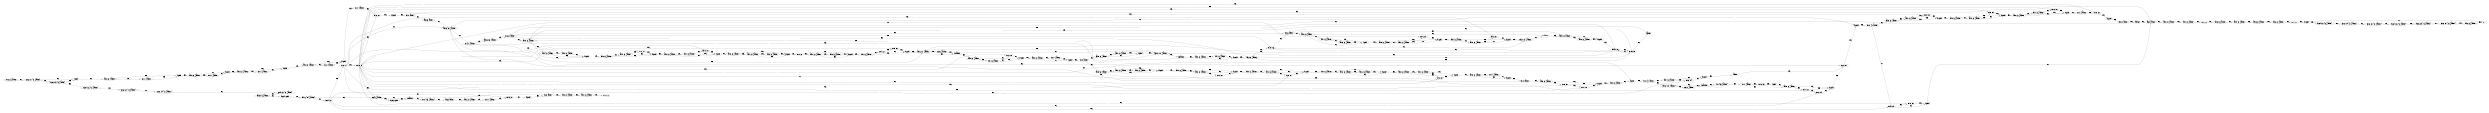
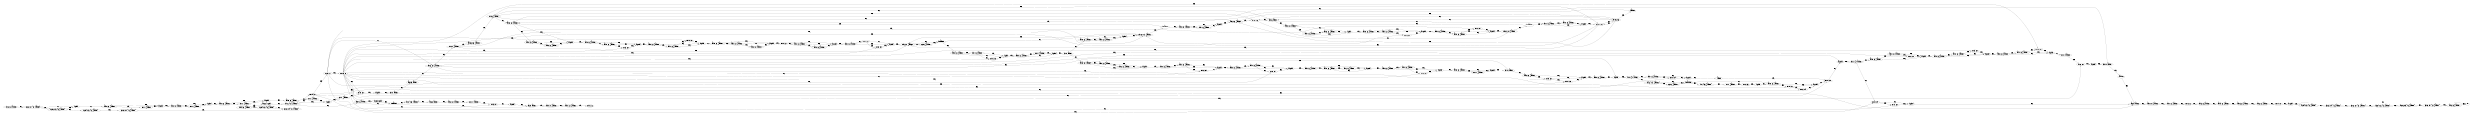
(224, 92) -> (279, 108)
